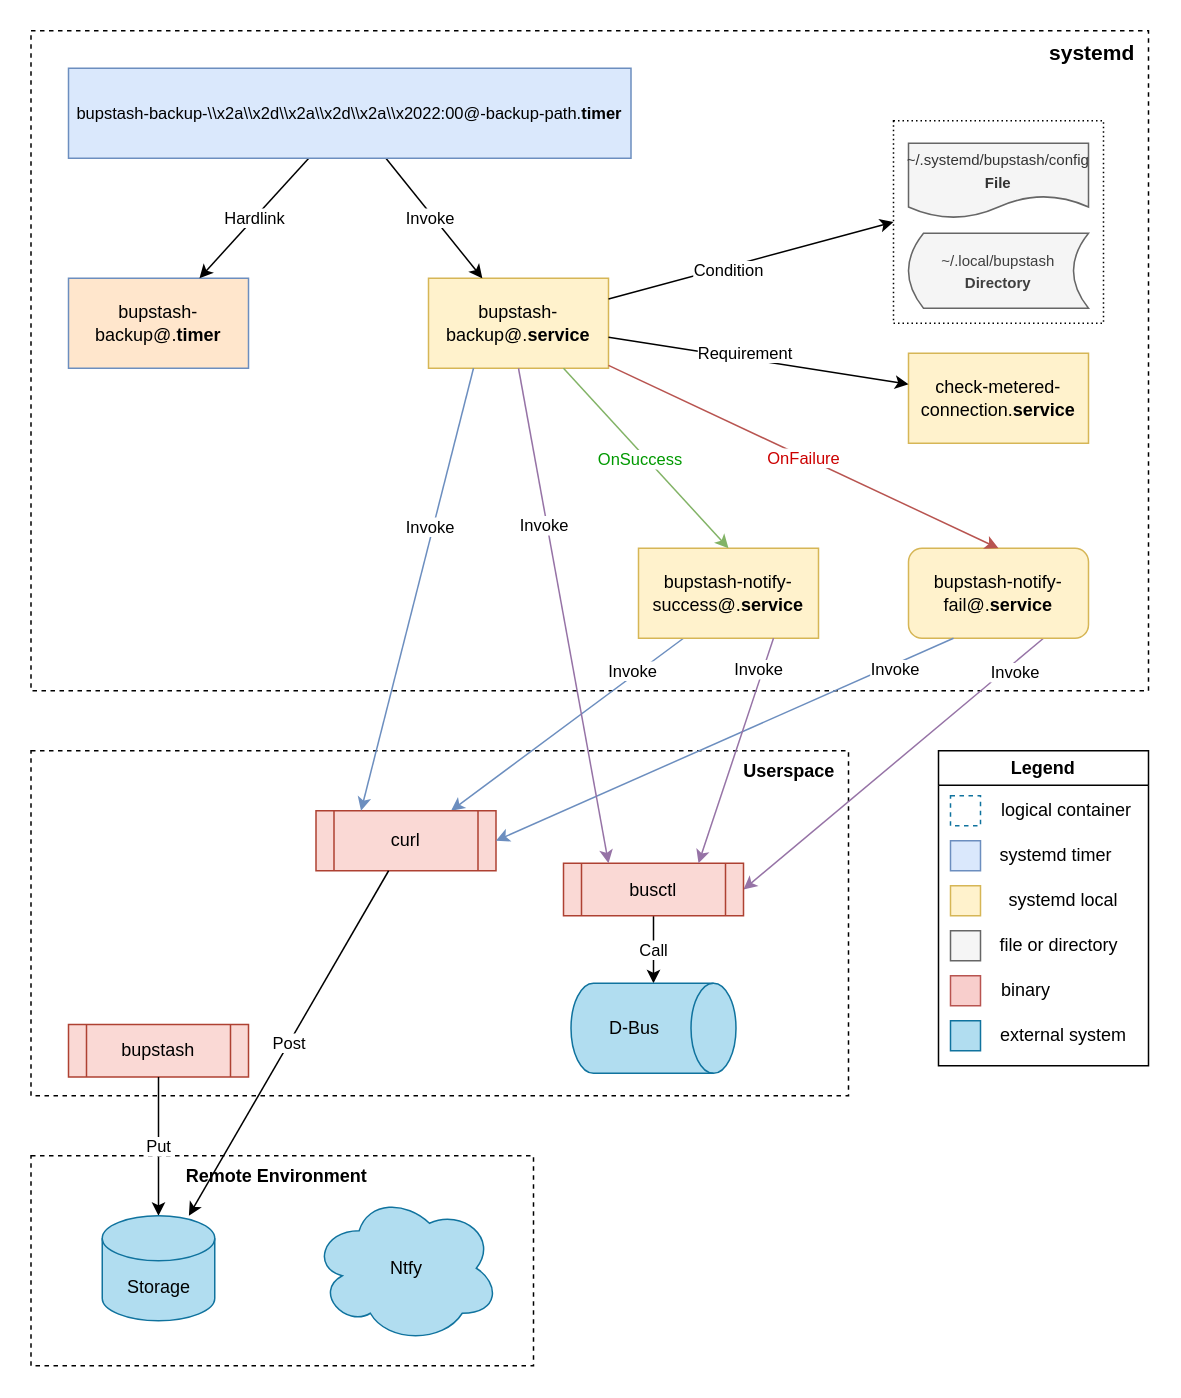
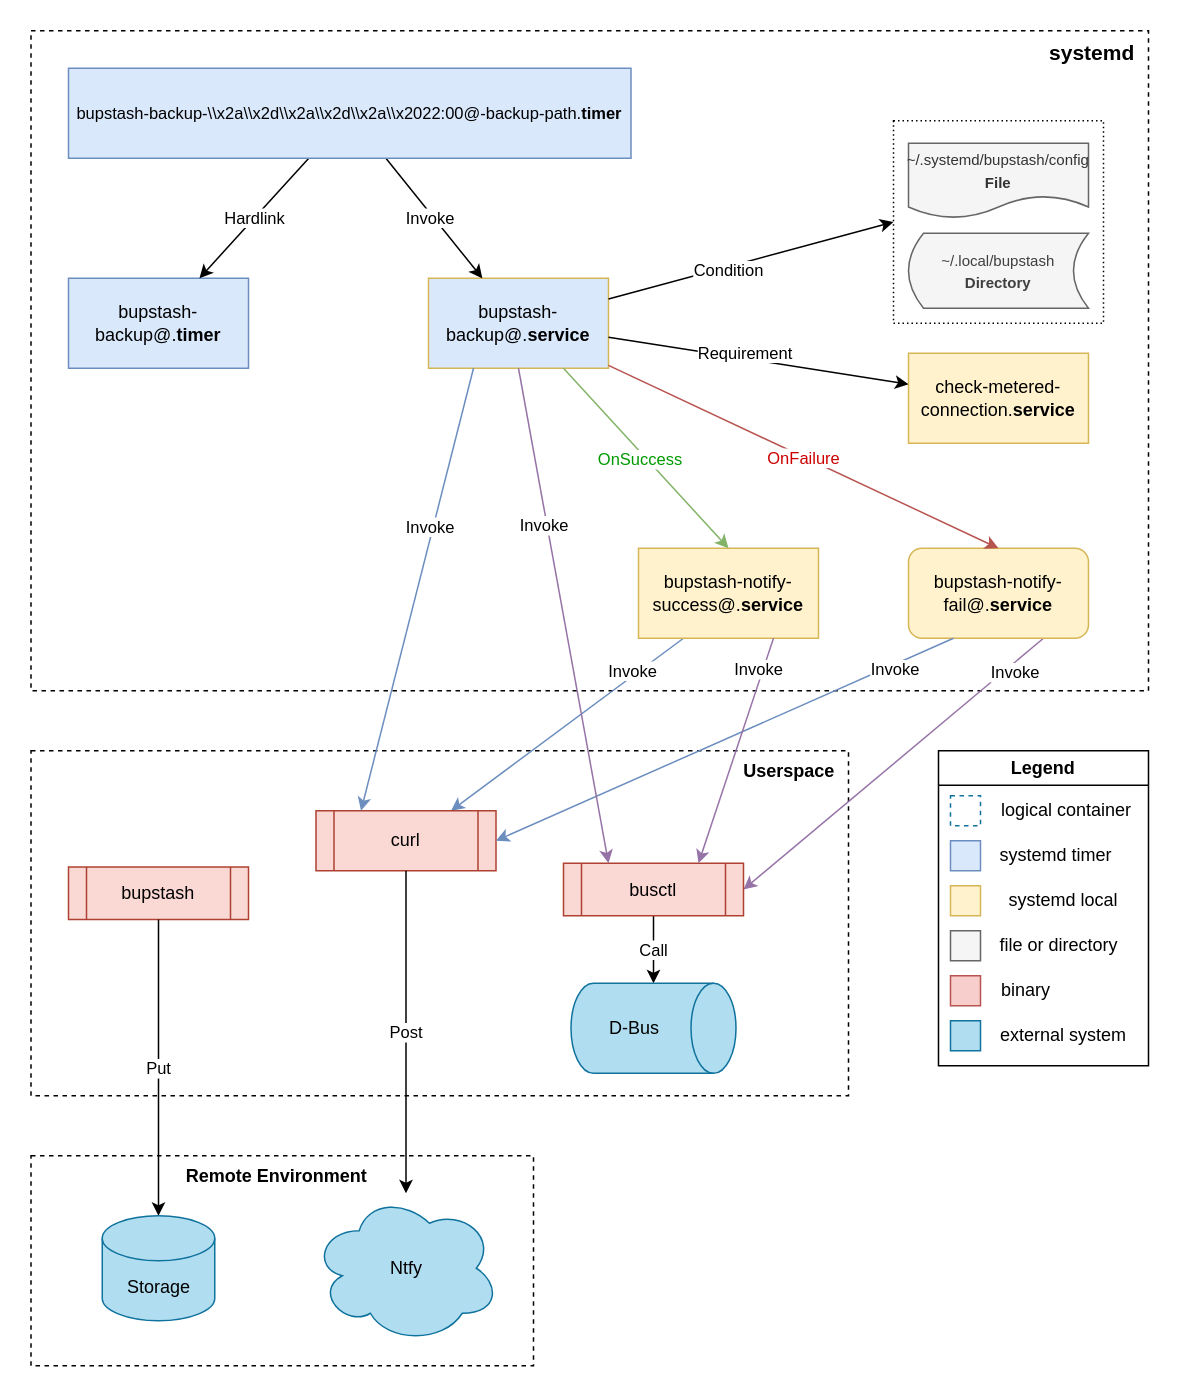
(158, 323) -> (158, 323)
(518, 323) -> (518, 323)
(291, 1039) -> (406, 1027)
(158, 1051) -> (158, 893)
